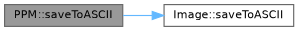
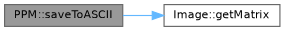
(229, 15) -> (222, 15)
